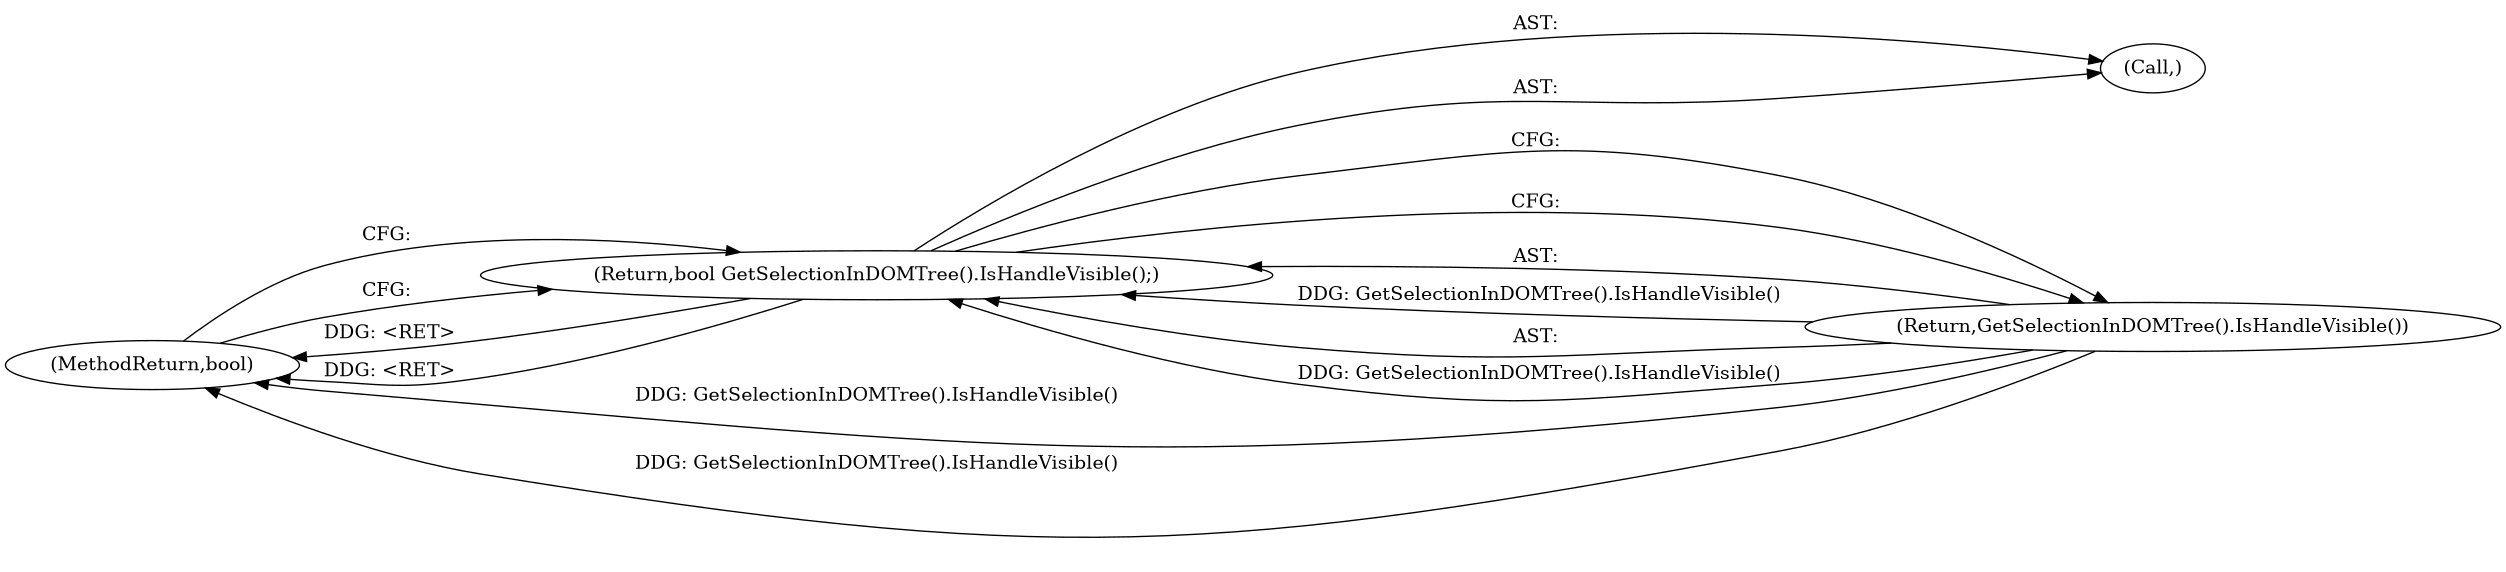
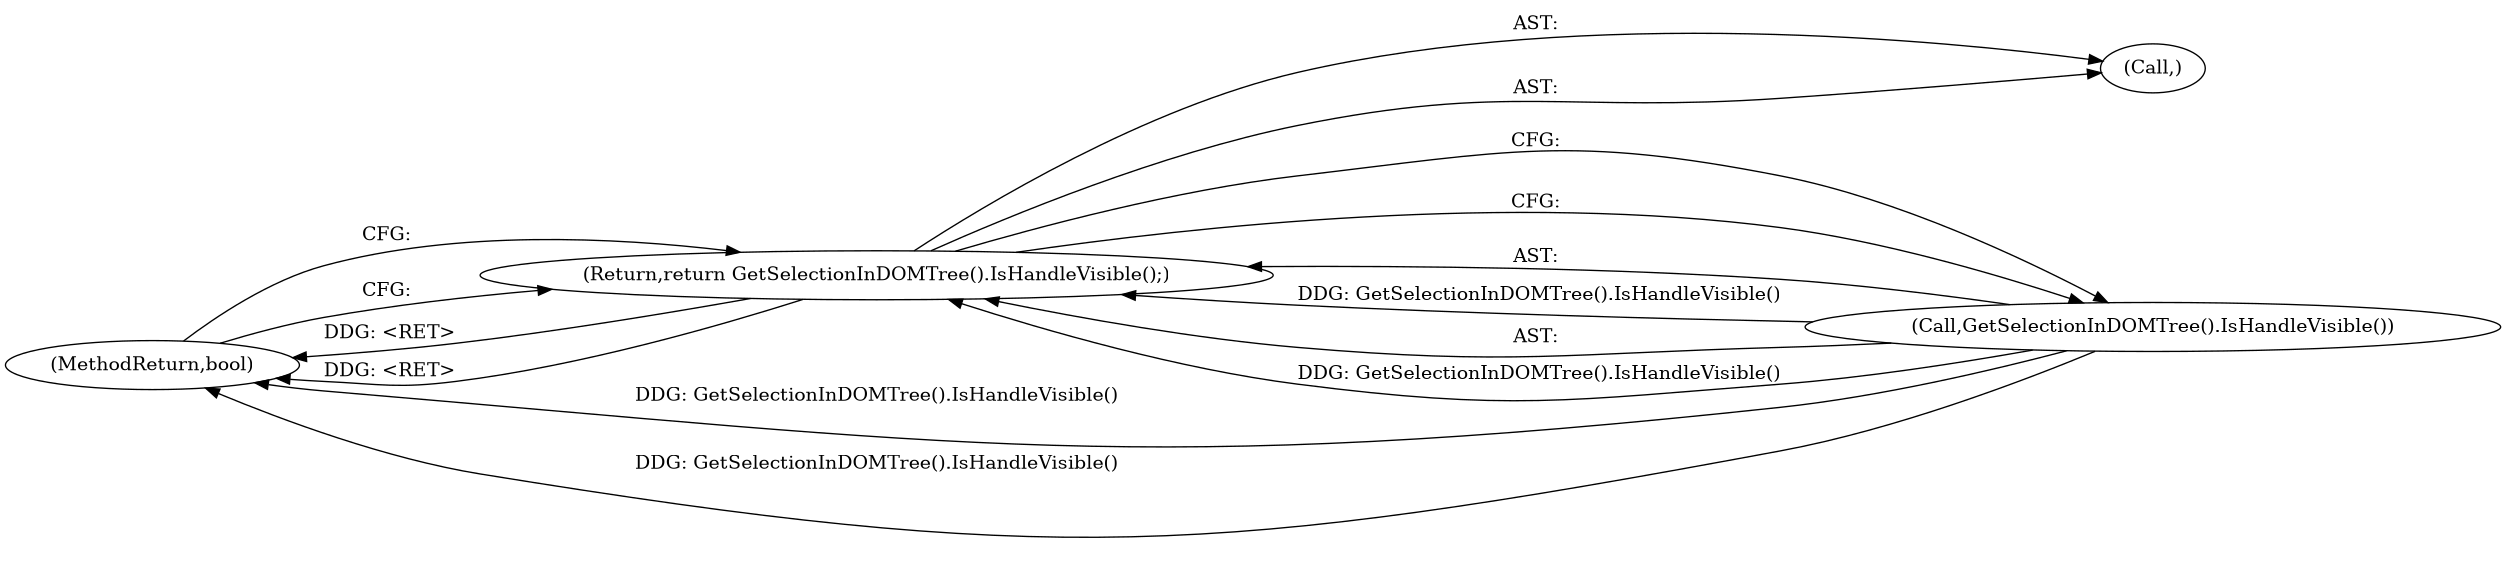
(877, 275) -> (877, 275)
(2153, 327) -> (2153, 327)
